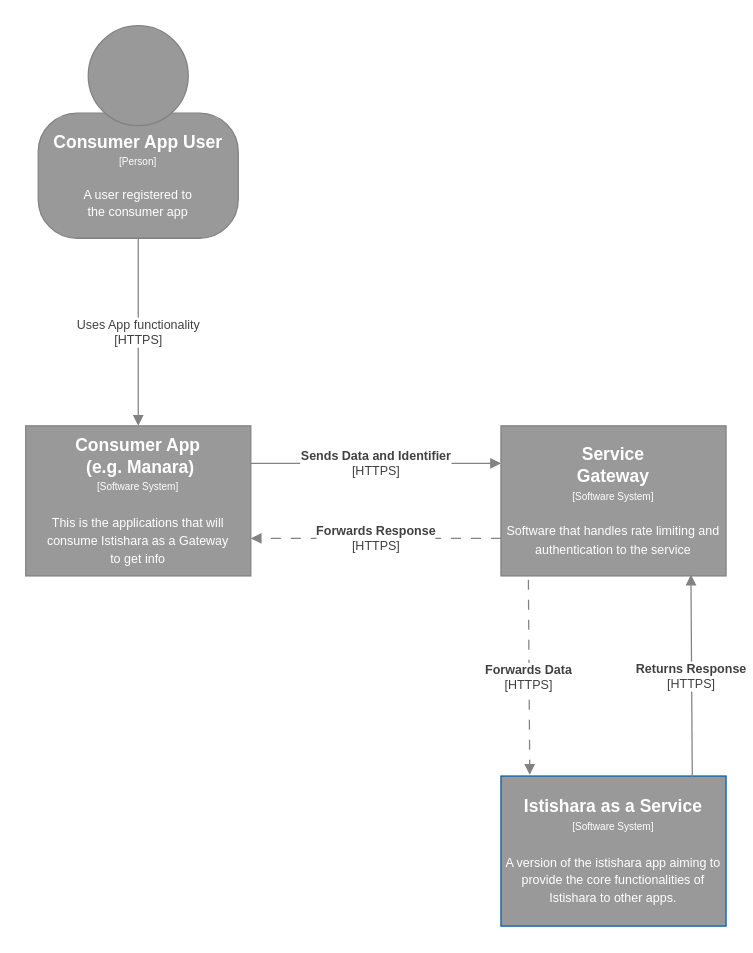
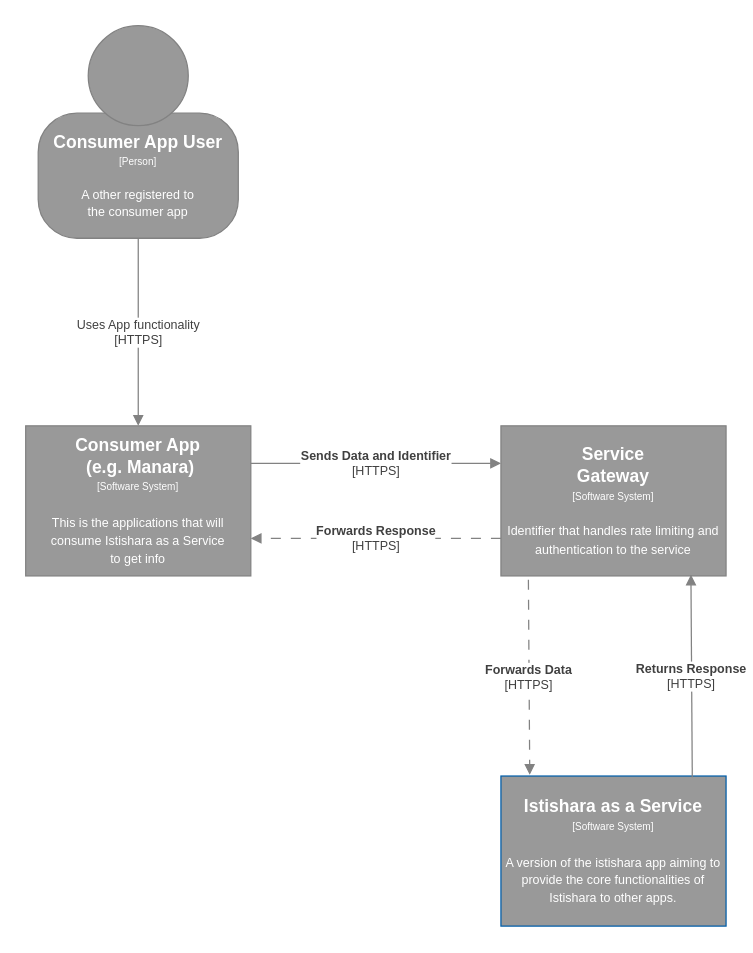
(138, 176) -> (138, 176)
(138, 501) -> (138, 501)
(613, 501) -> (613, 501)
